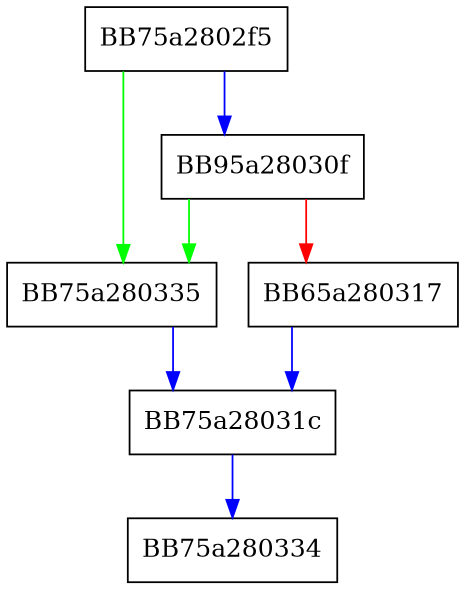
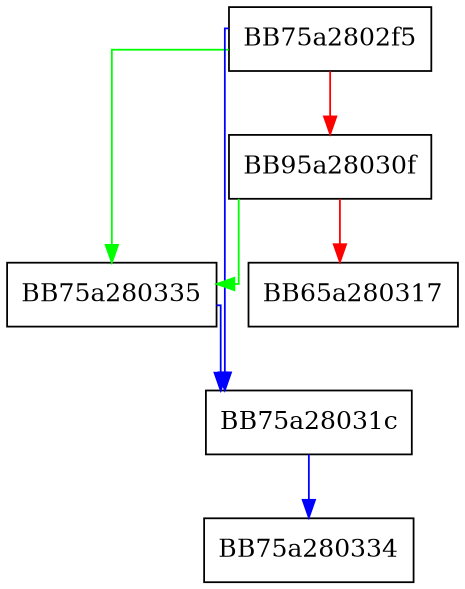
(225, 94) -> (330, 94)
(292, 349) -> (225, 198)
